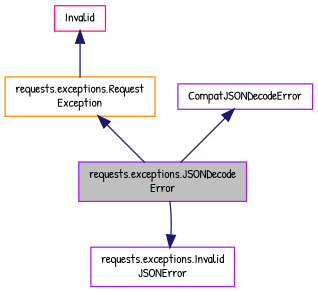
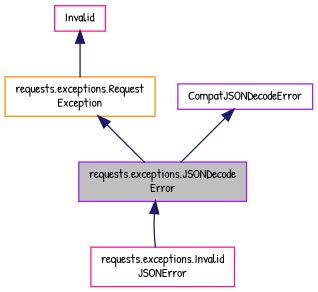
(171, 218) -> (154, 231)
(163, 267) -> (163, 267)
